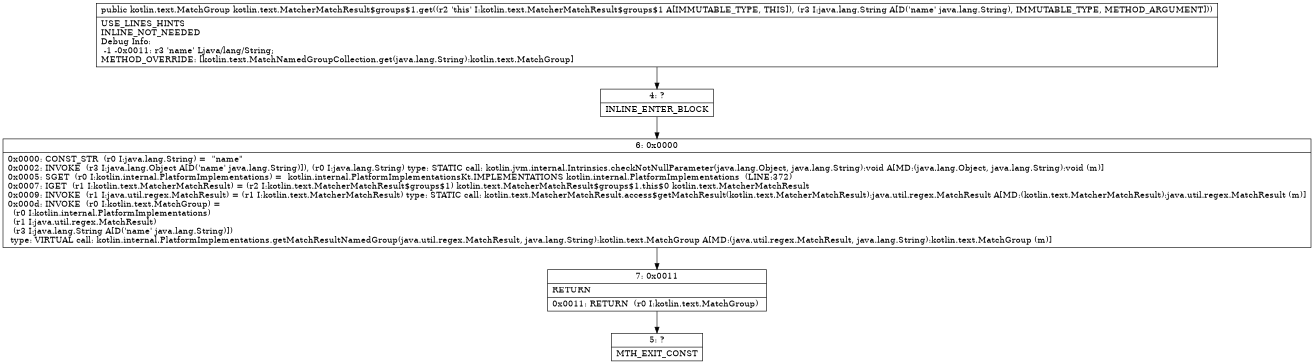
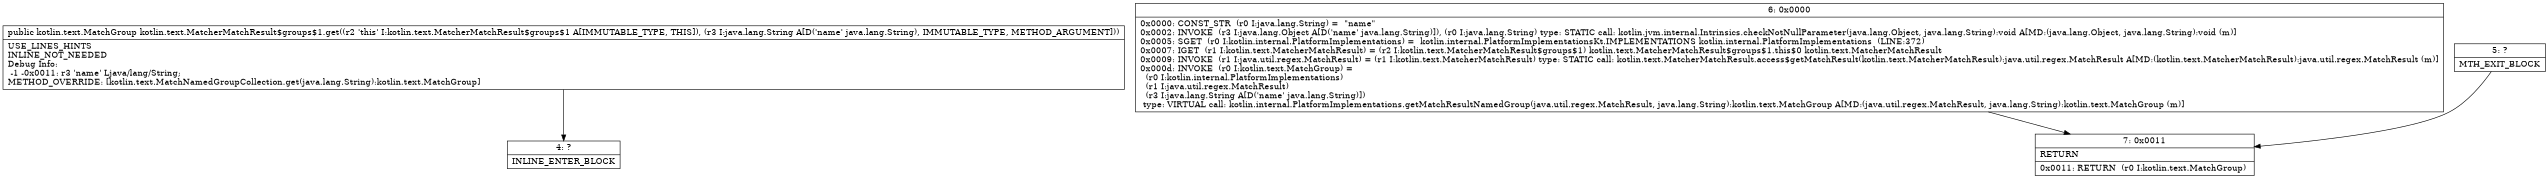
(657, 125) -> none
(657, 319) -> (2385, 130)
(657, 354) -> (2500, 64)
